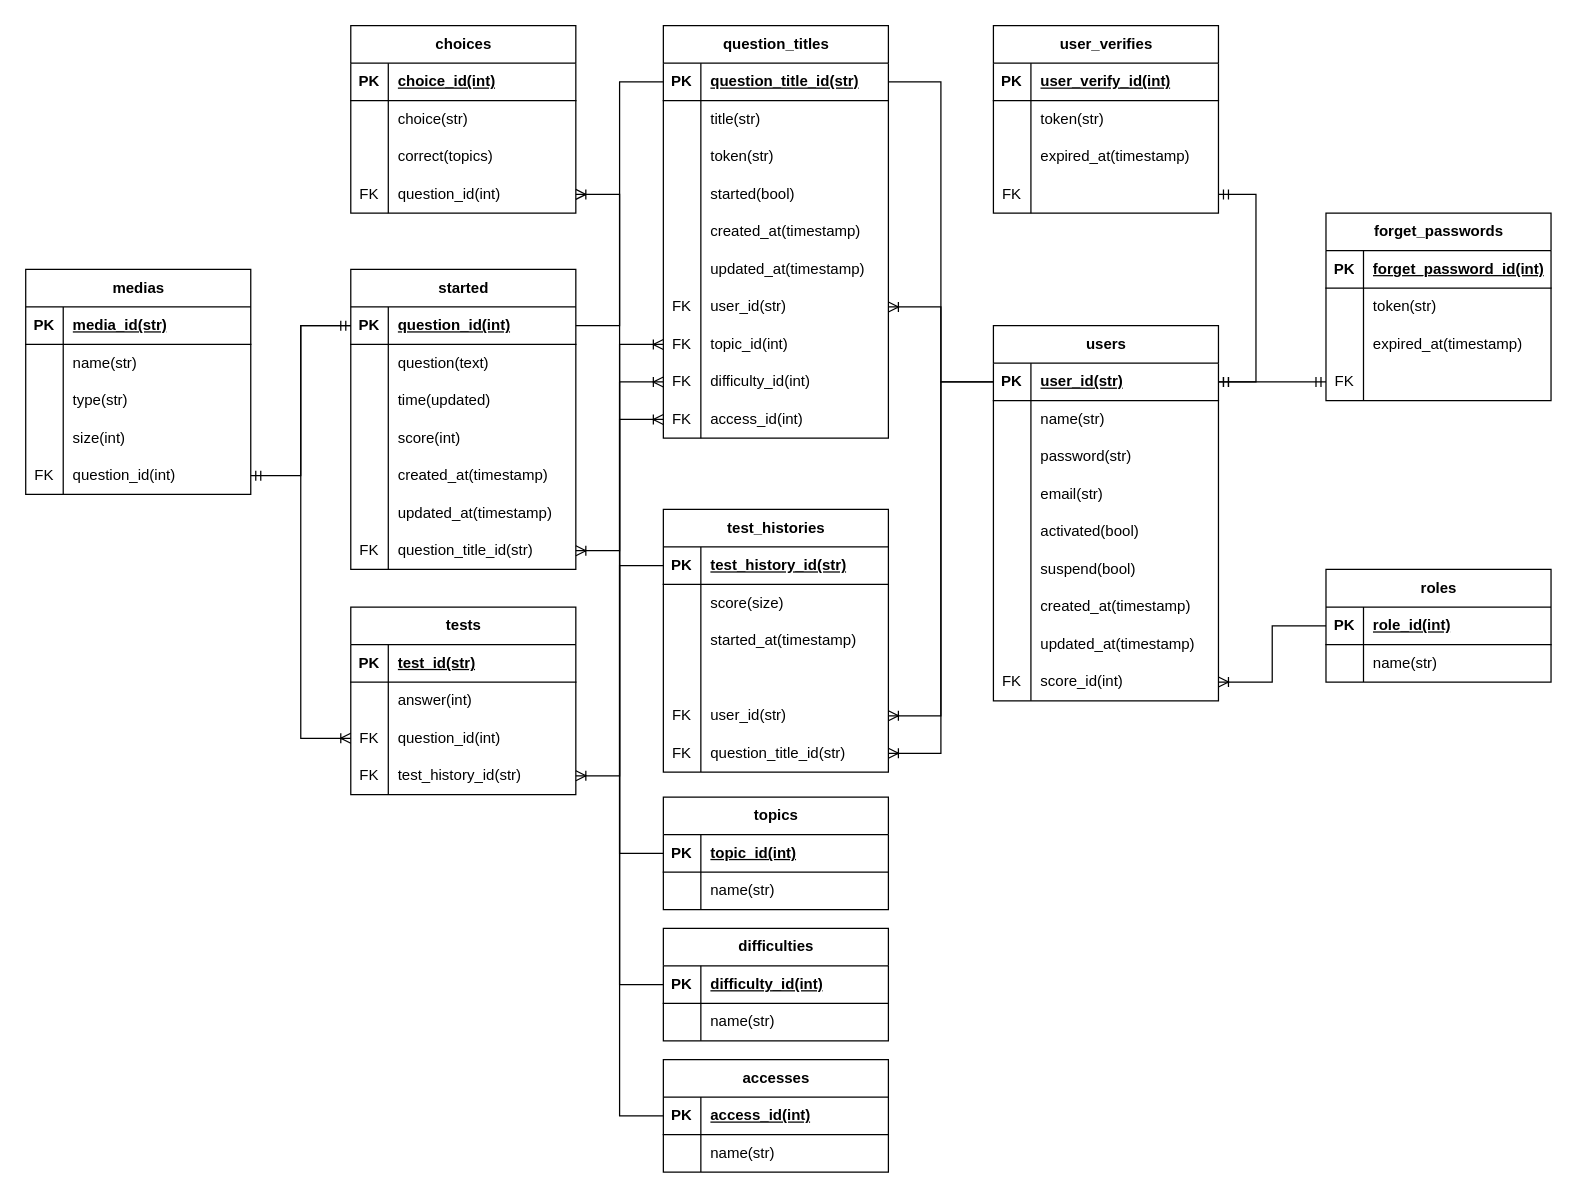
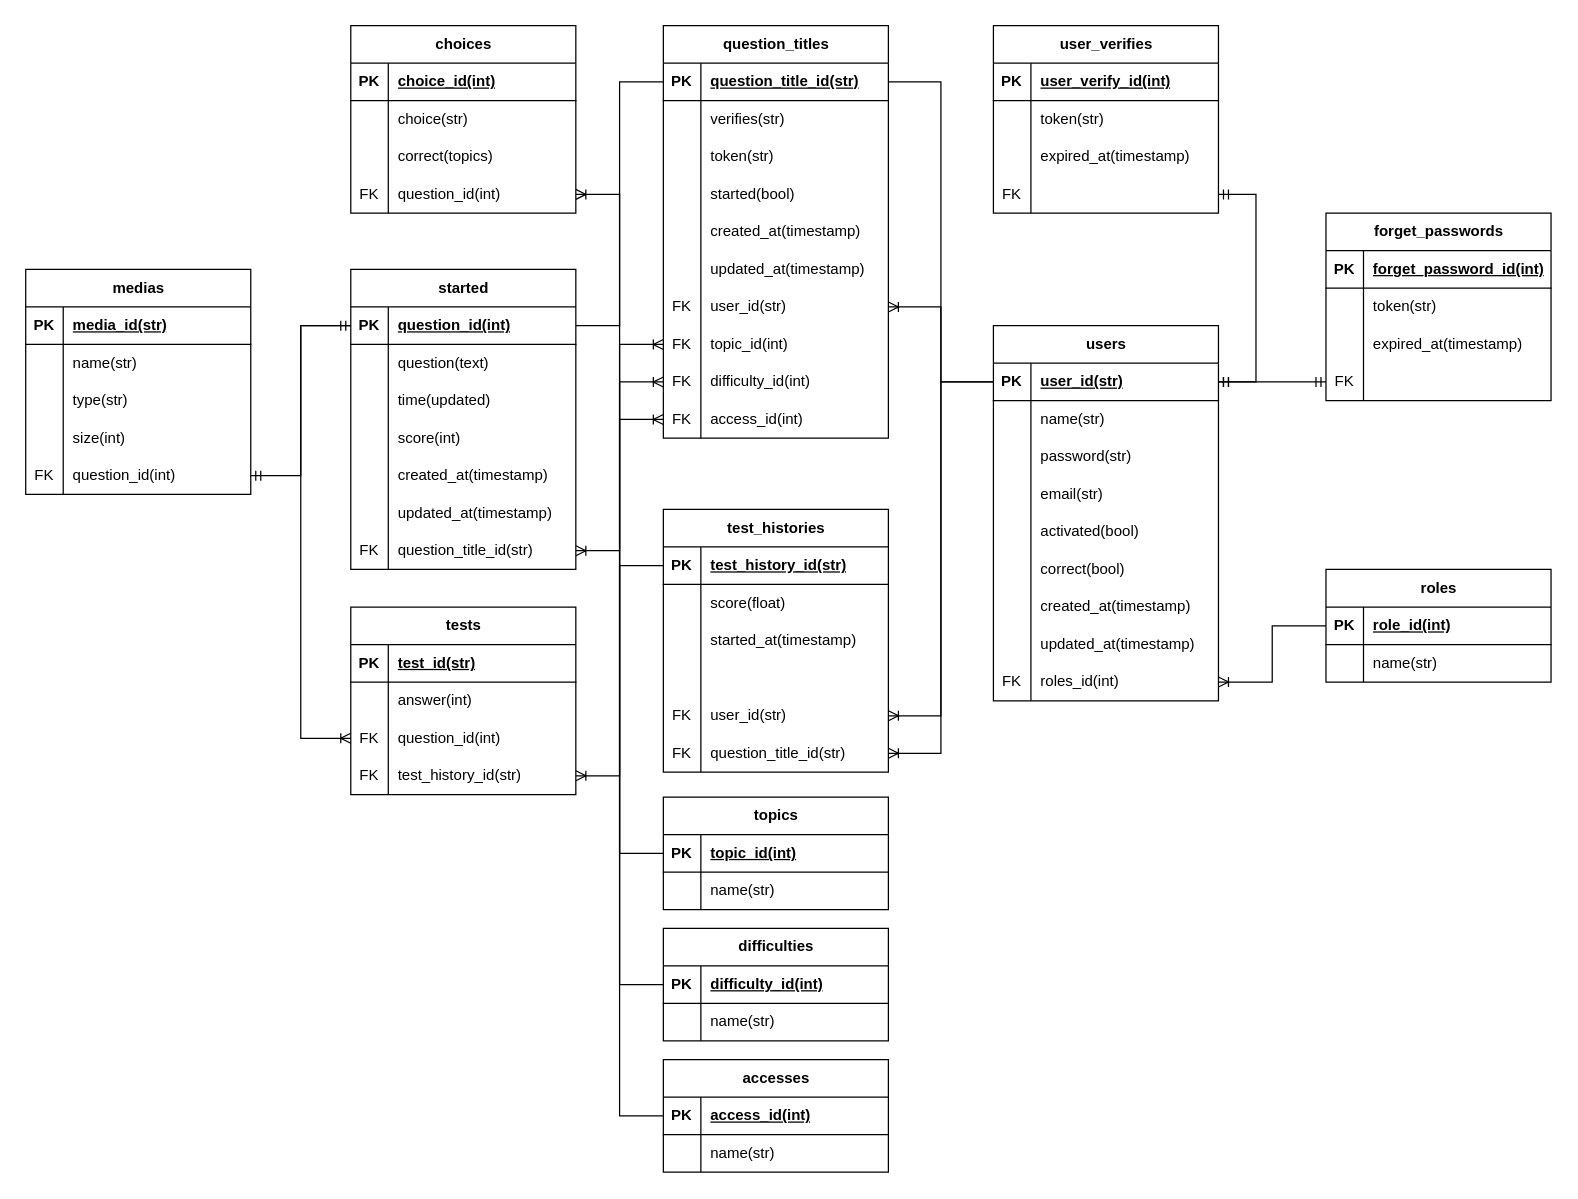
(749, 119) -> (761, 119)
(1093, 569) -> (1093, 569)
(755, 603) -> (759, 603)
(1091, 682) -> (1089, 682)
